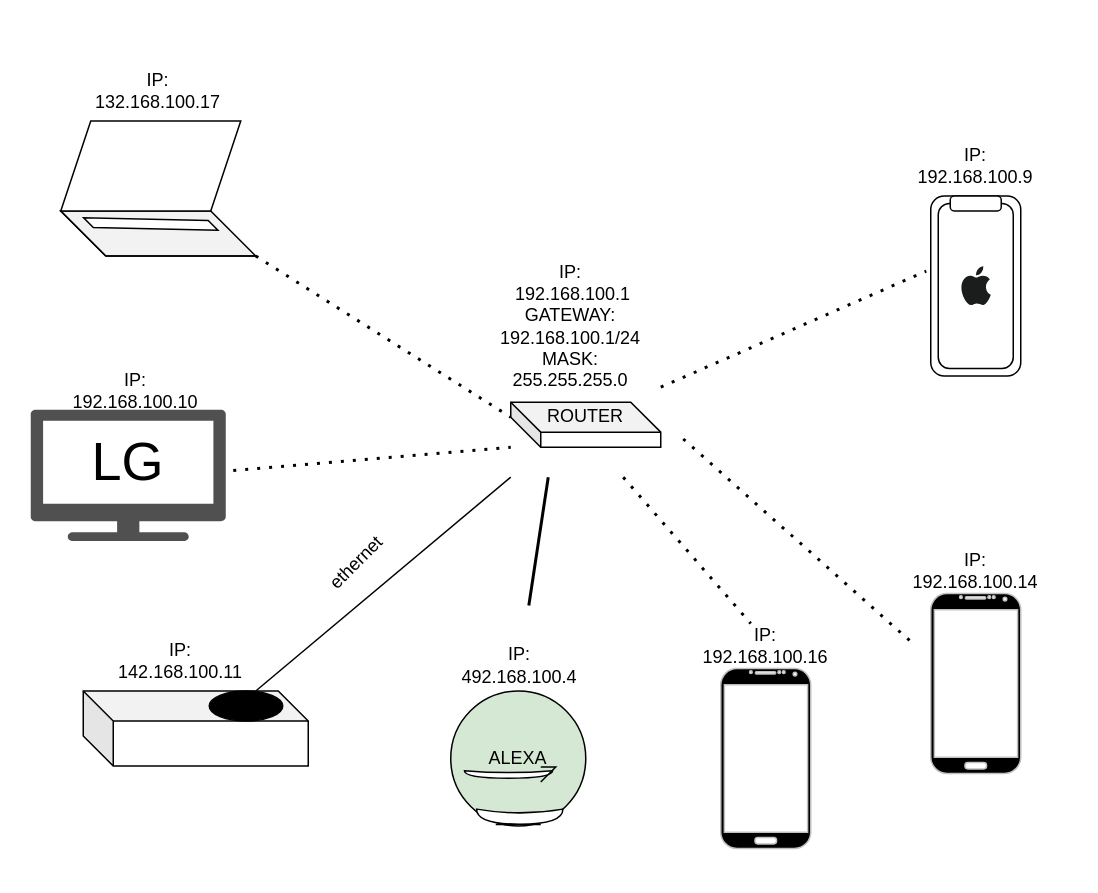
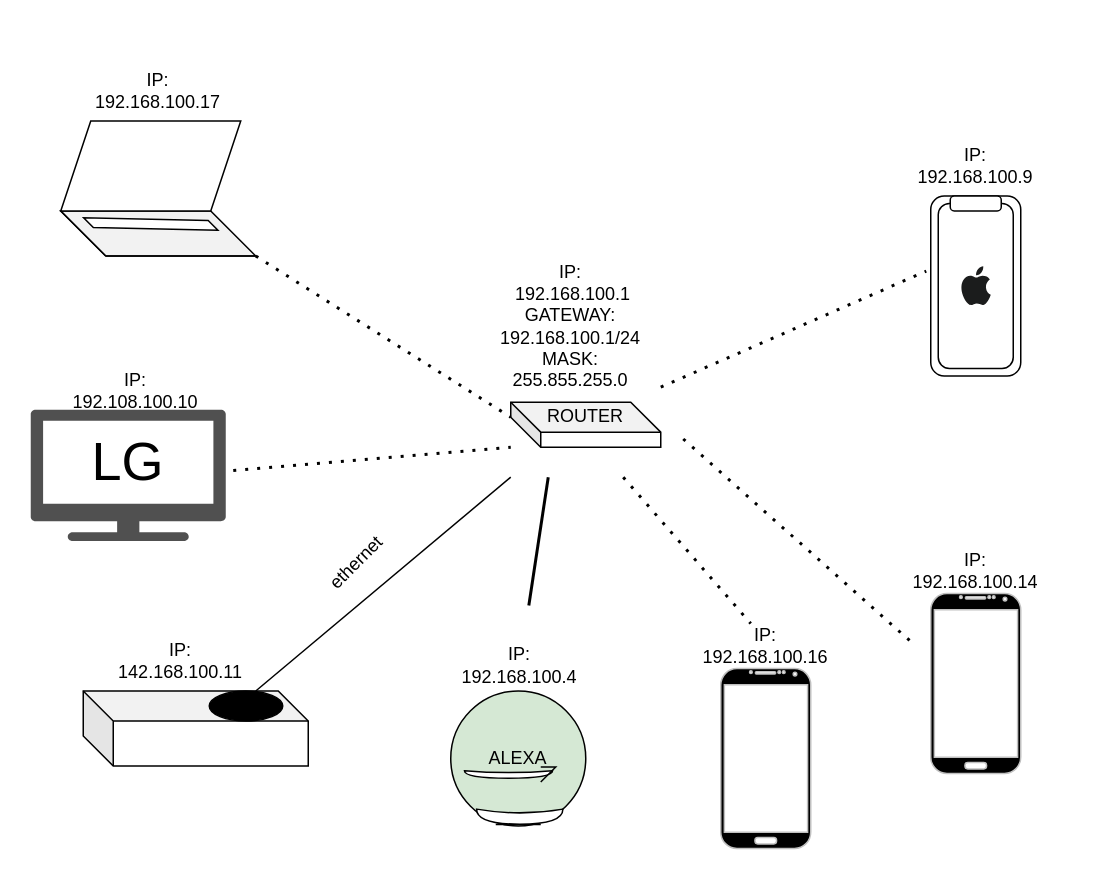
(158, 91) -> (158, 91)
(571, 326) -> (571, 326)
(136, 391) -> (136, 391)
(520, 665) -> (520, 665)
